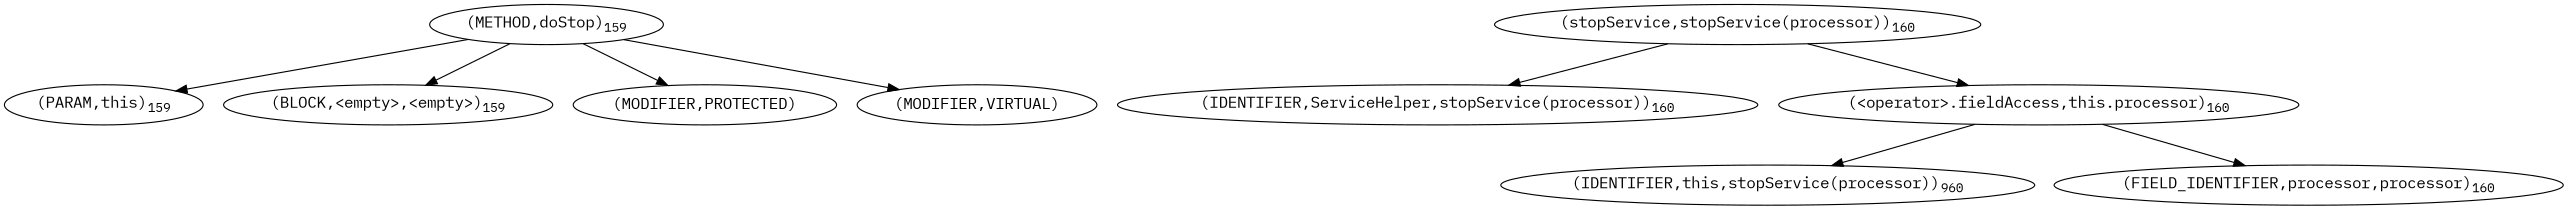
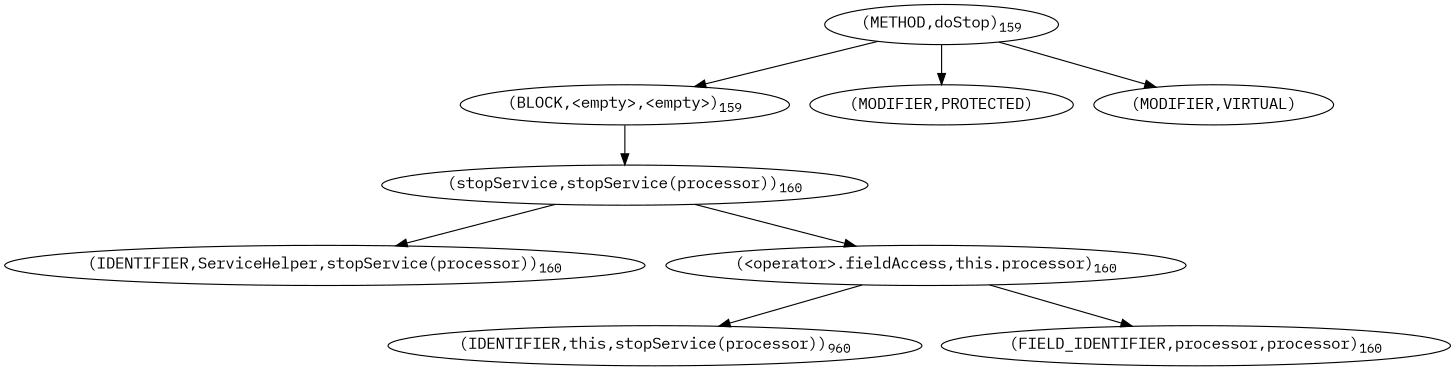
(104, 105) -> none
none -> (625, 140)
